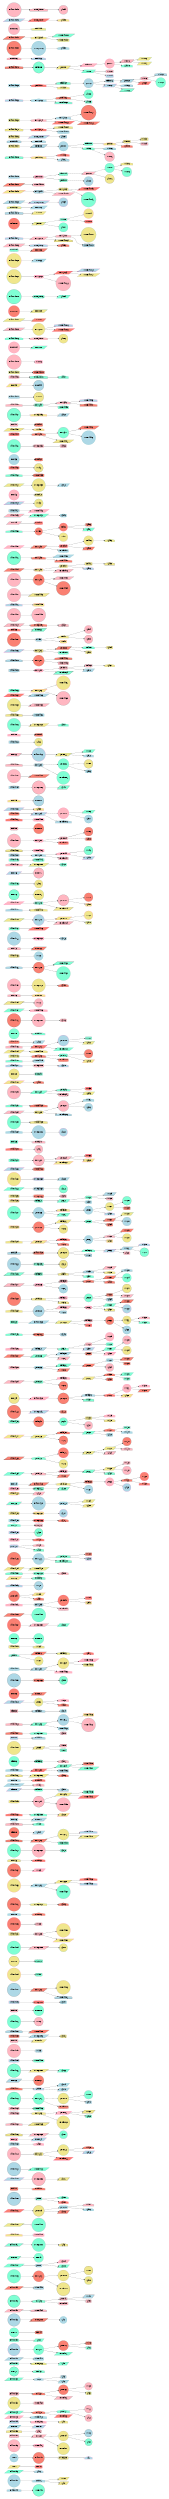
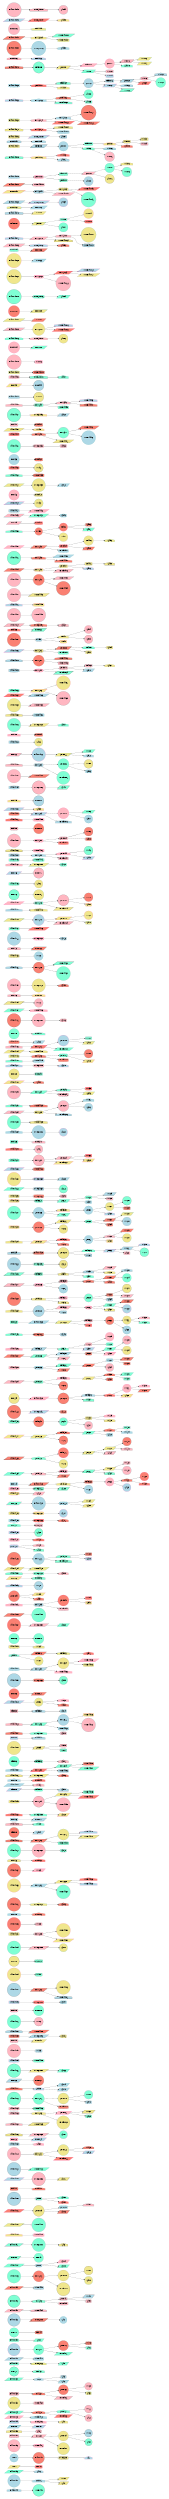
(14, 192) -> (14, 192)
(89, 2210) -> none
